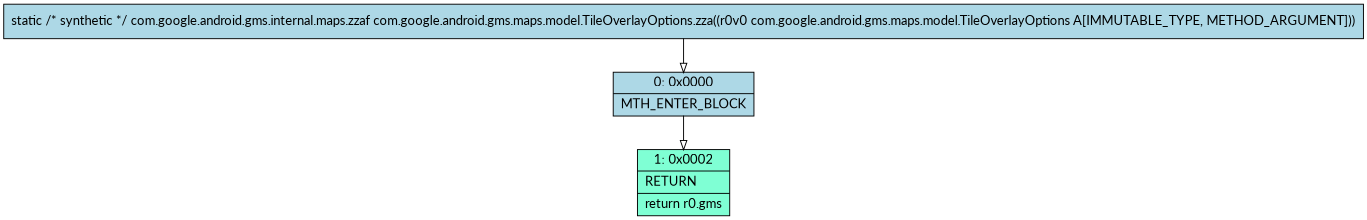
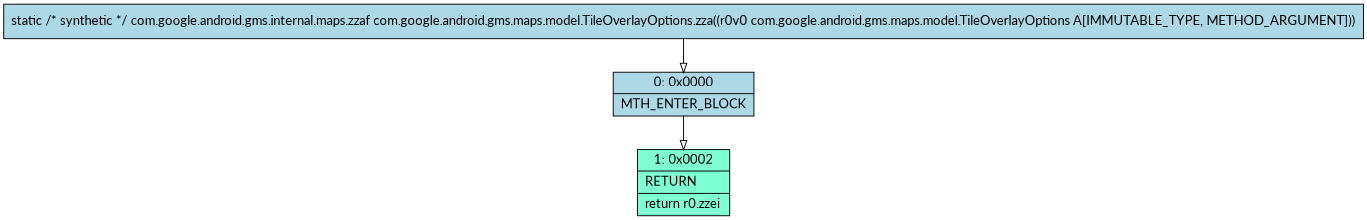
(684, 204) -> (683, 204)
